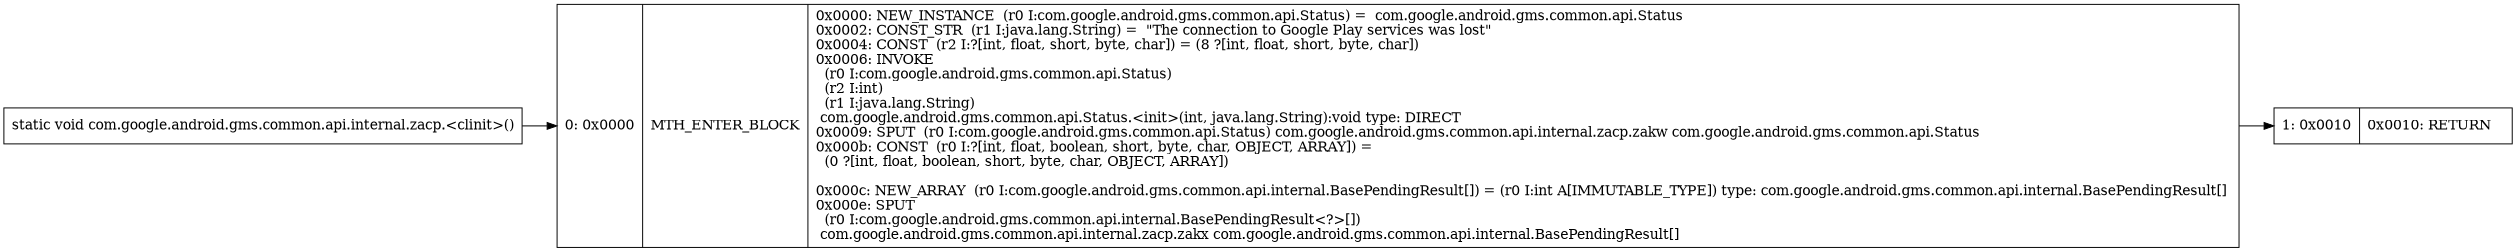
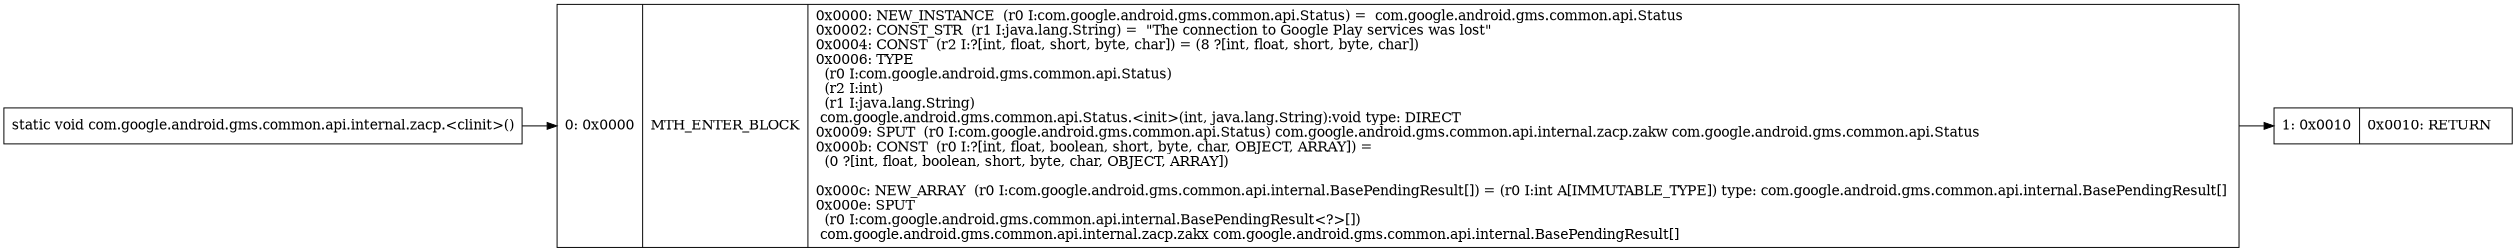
(879, 60) -> (869, 60)
